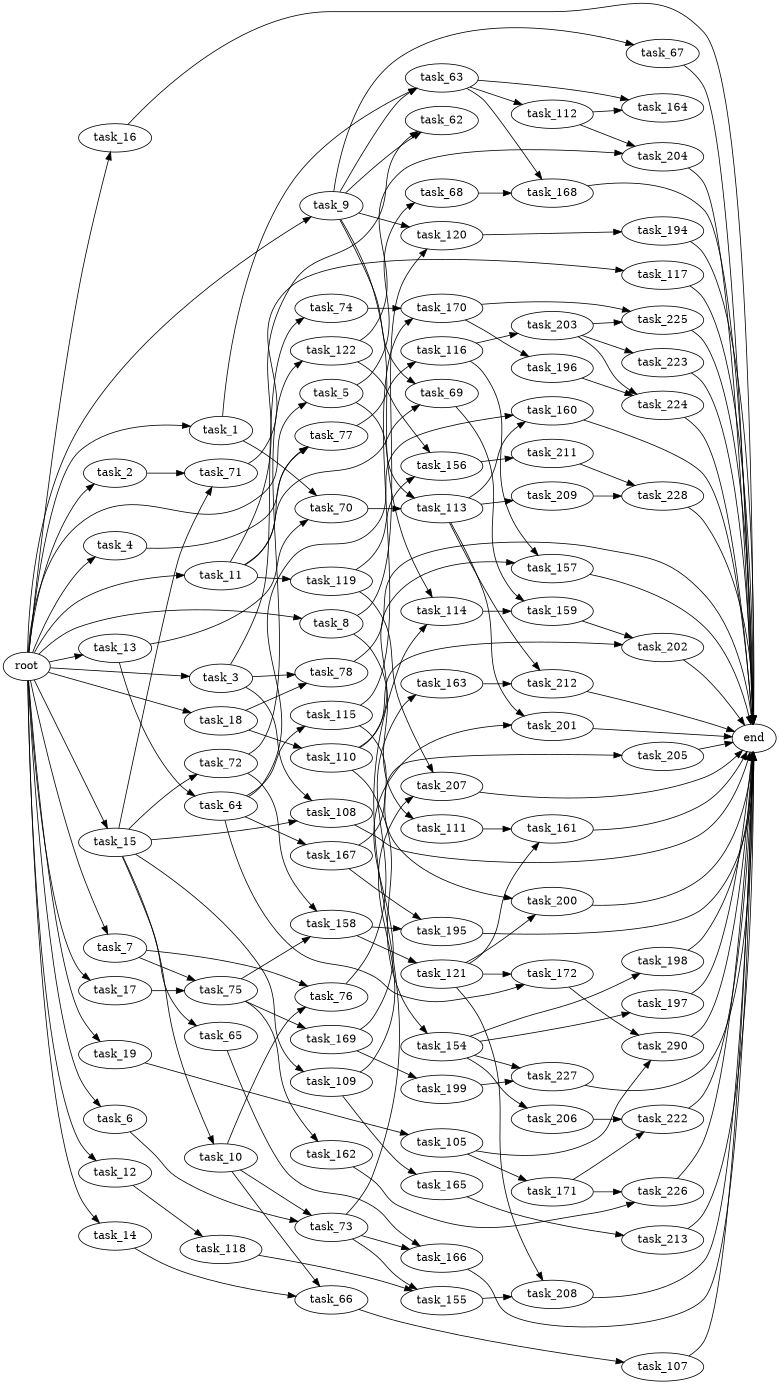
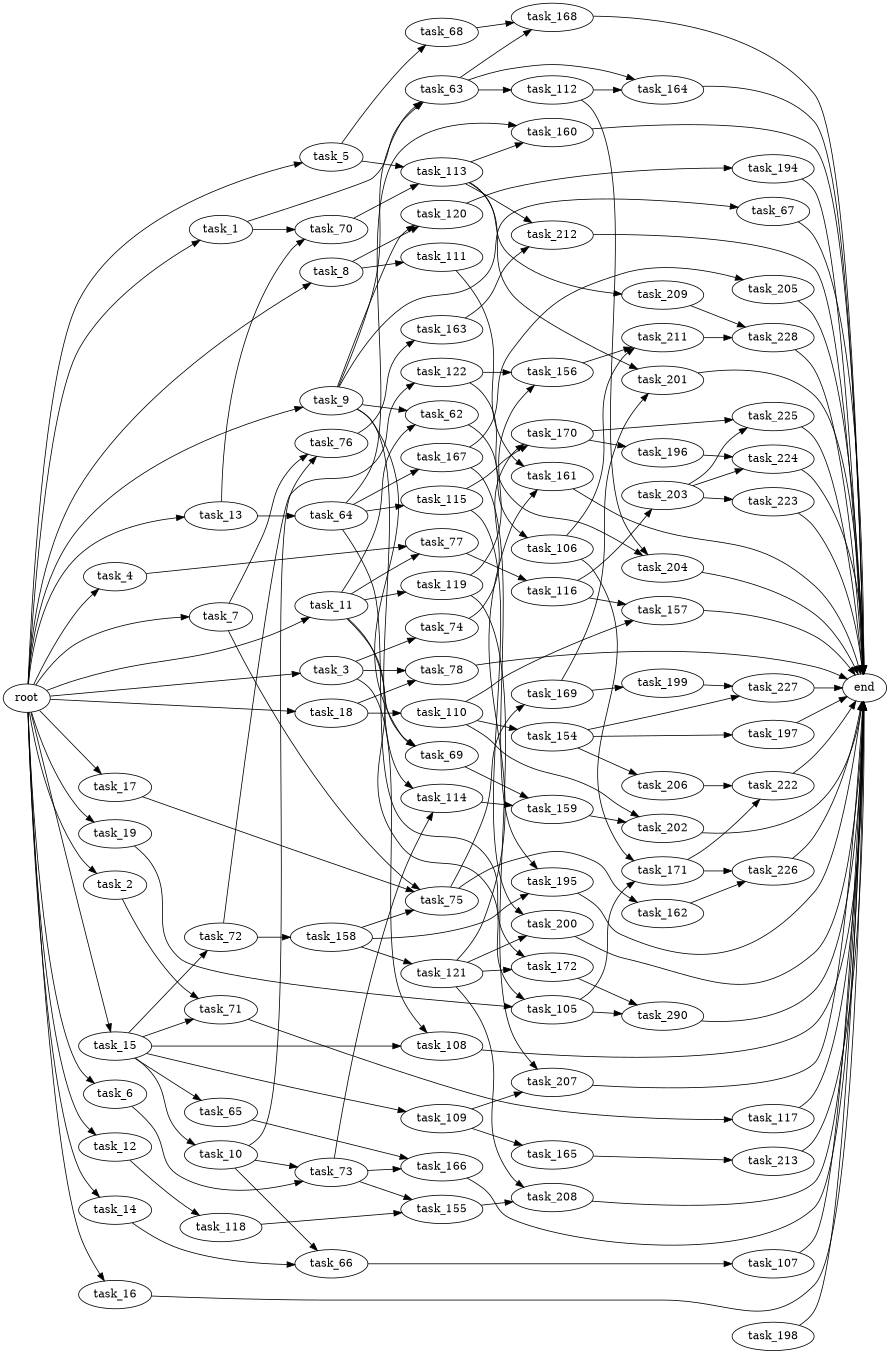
none -> (849, 332)
none -> (552, 549)
none -> (400, 844)
(272, 960) -> (381, 921)
(552, 1009) -> none
